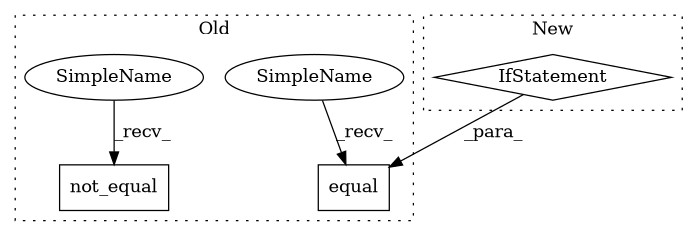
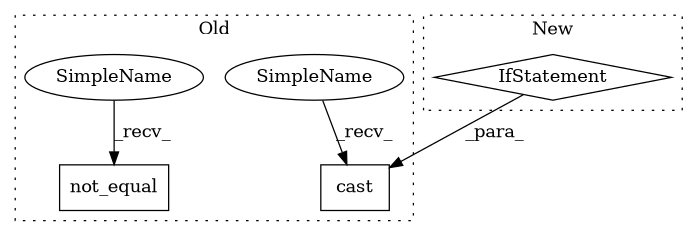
(354, 188) -> (355, 188)
